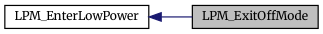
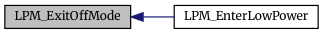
(177, 17) -> (159, 17)
